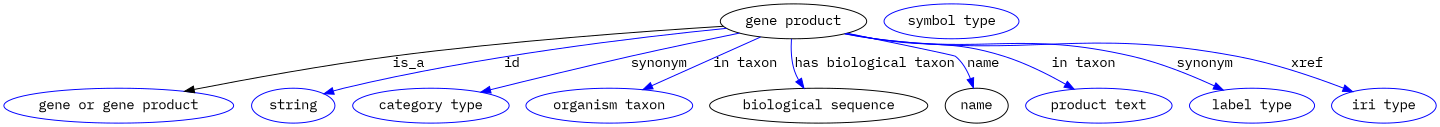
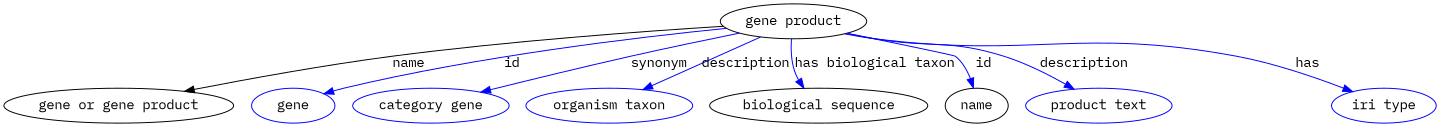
(952, 21) -> none
(409, 63) -> (409, 63)
(746, 63) -> (746, 63)
(984, 63) -> (984, 63)
(1084, 63) -> (1084, 63)
(1307, 63) -> (1307, 63)
(119, 106) -> (119, 106)
(293, 106) -> (293, 106)
(431, 106) -> (431, 106)
(1252, 106) -> none
